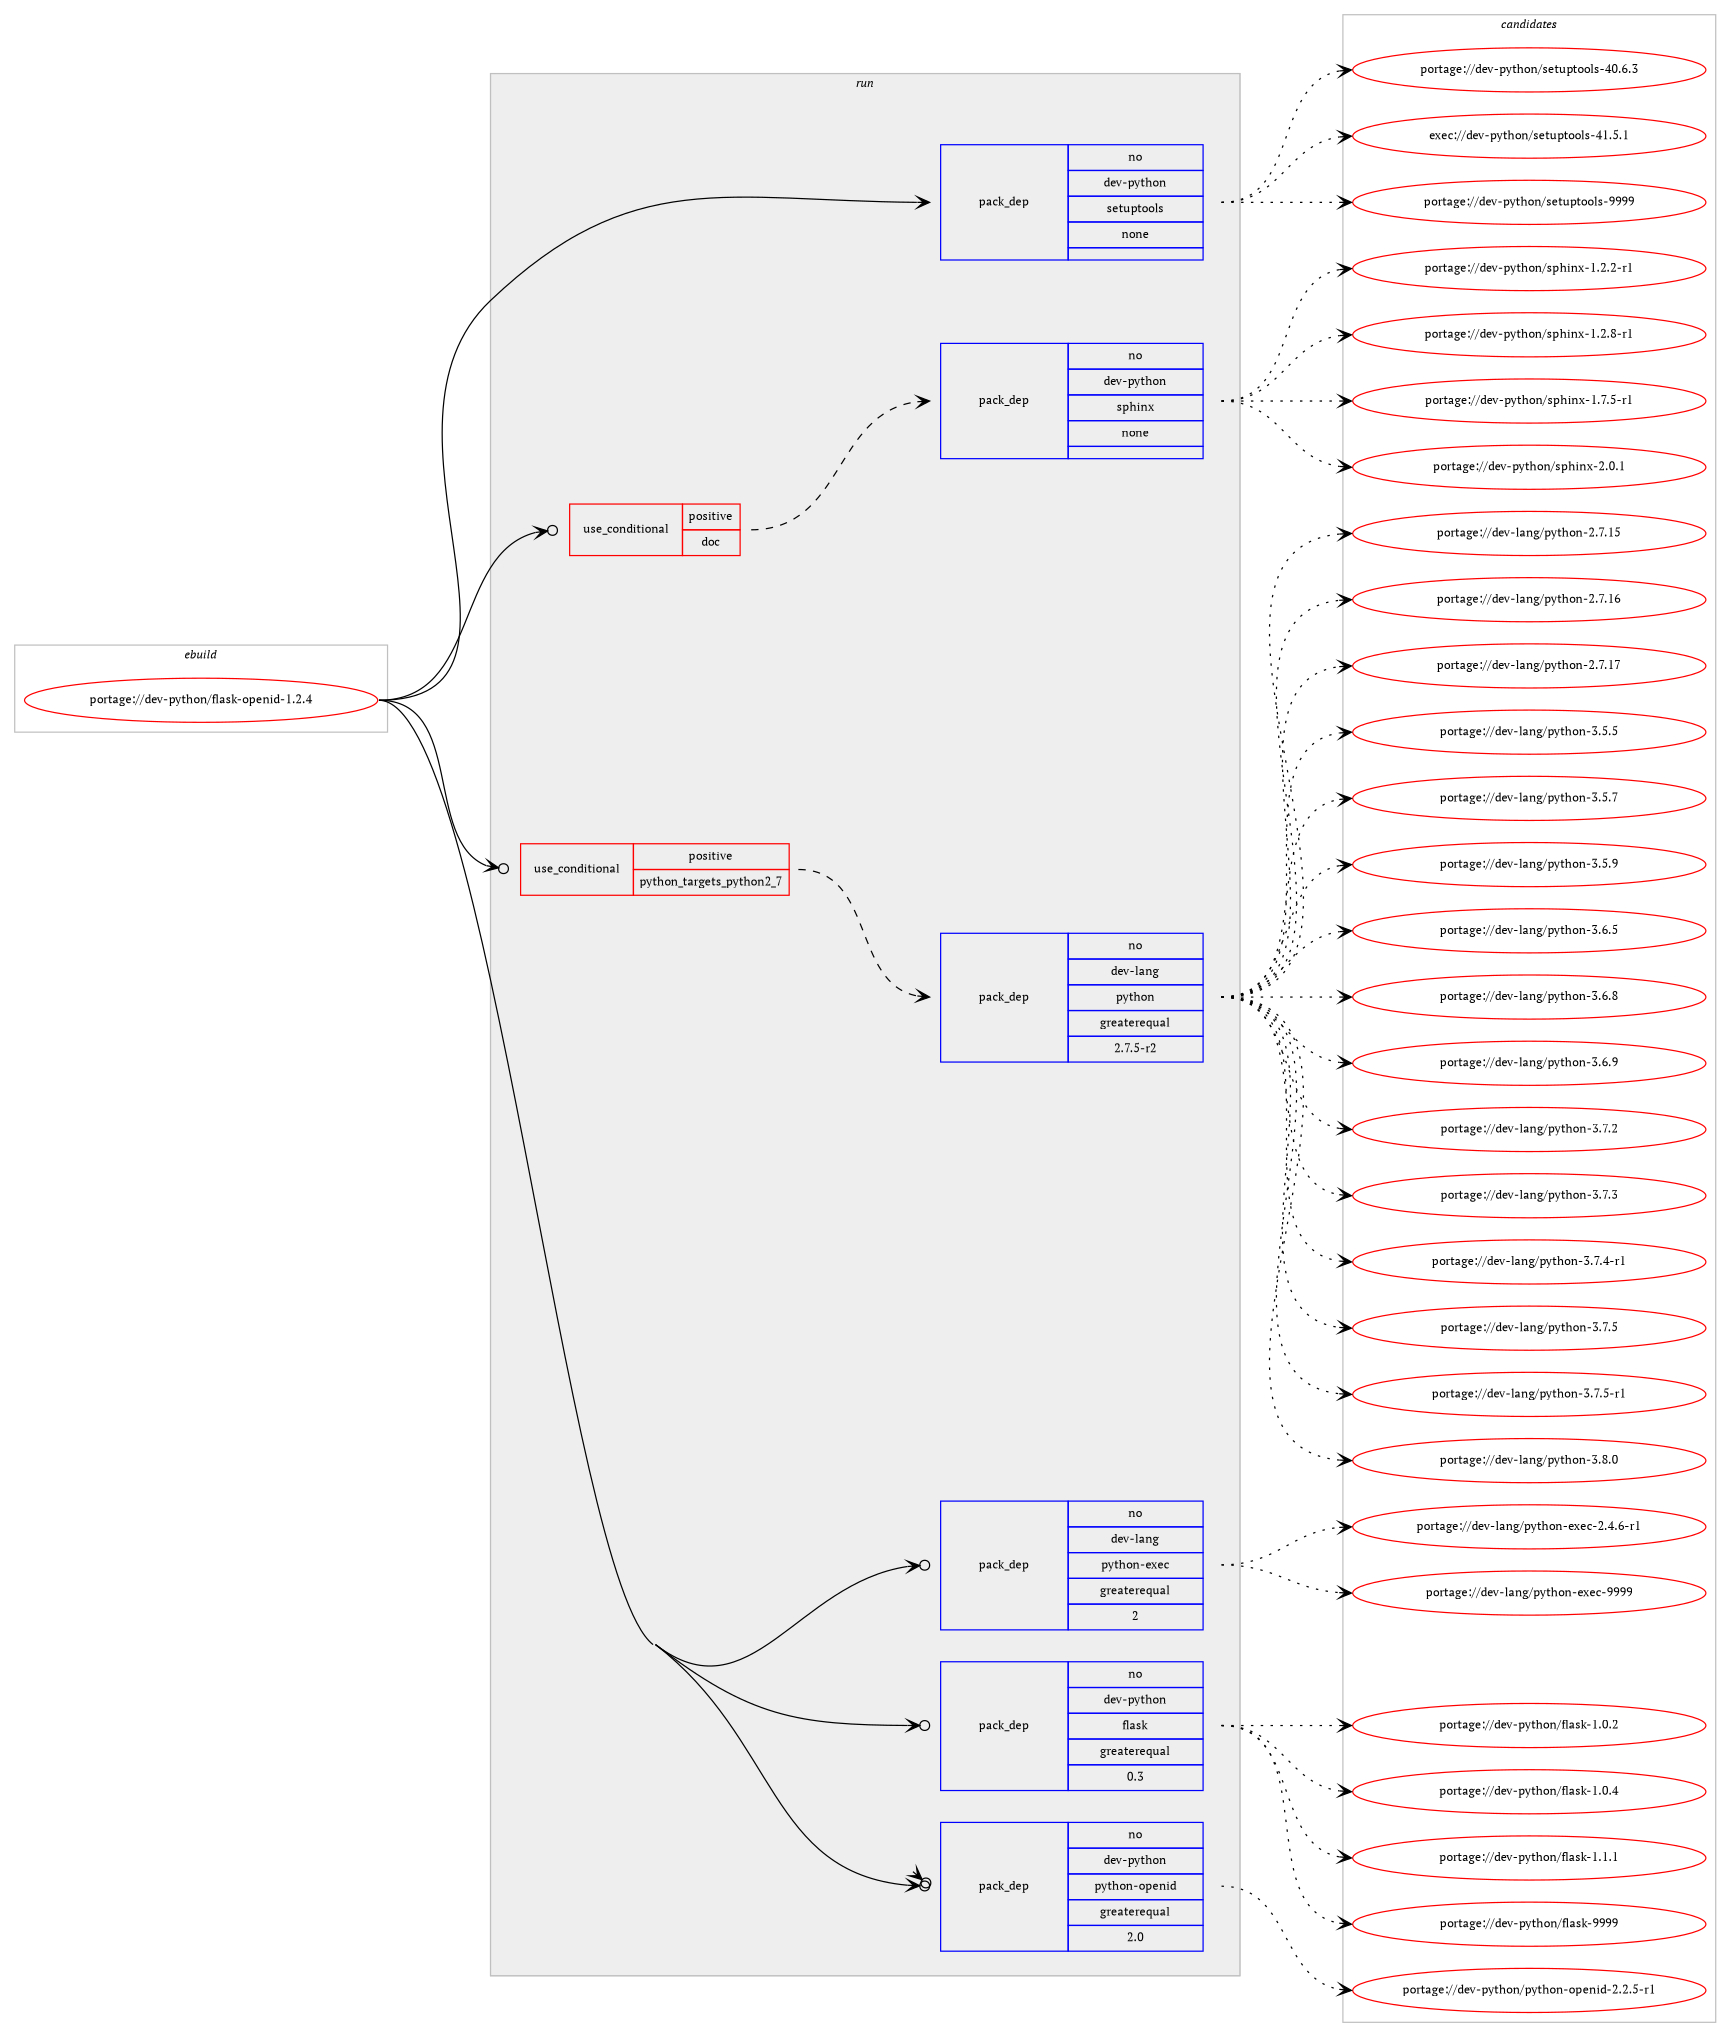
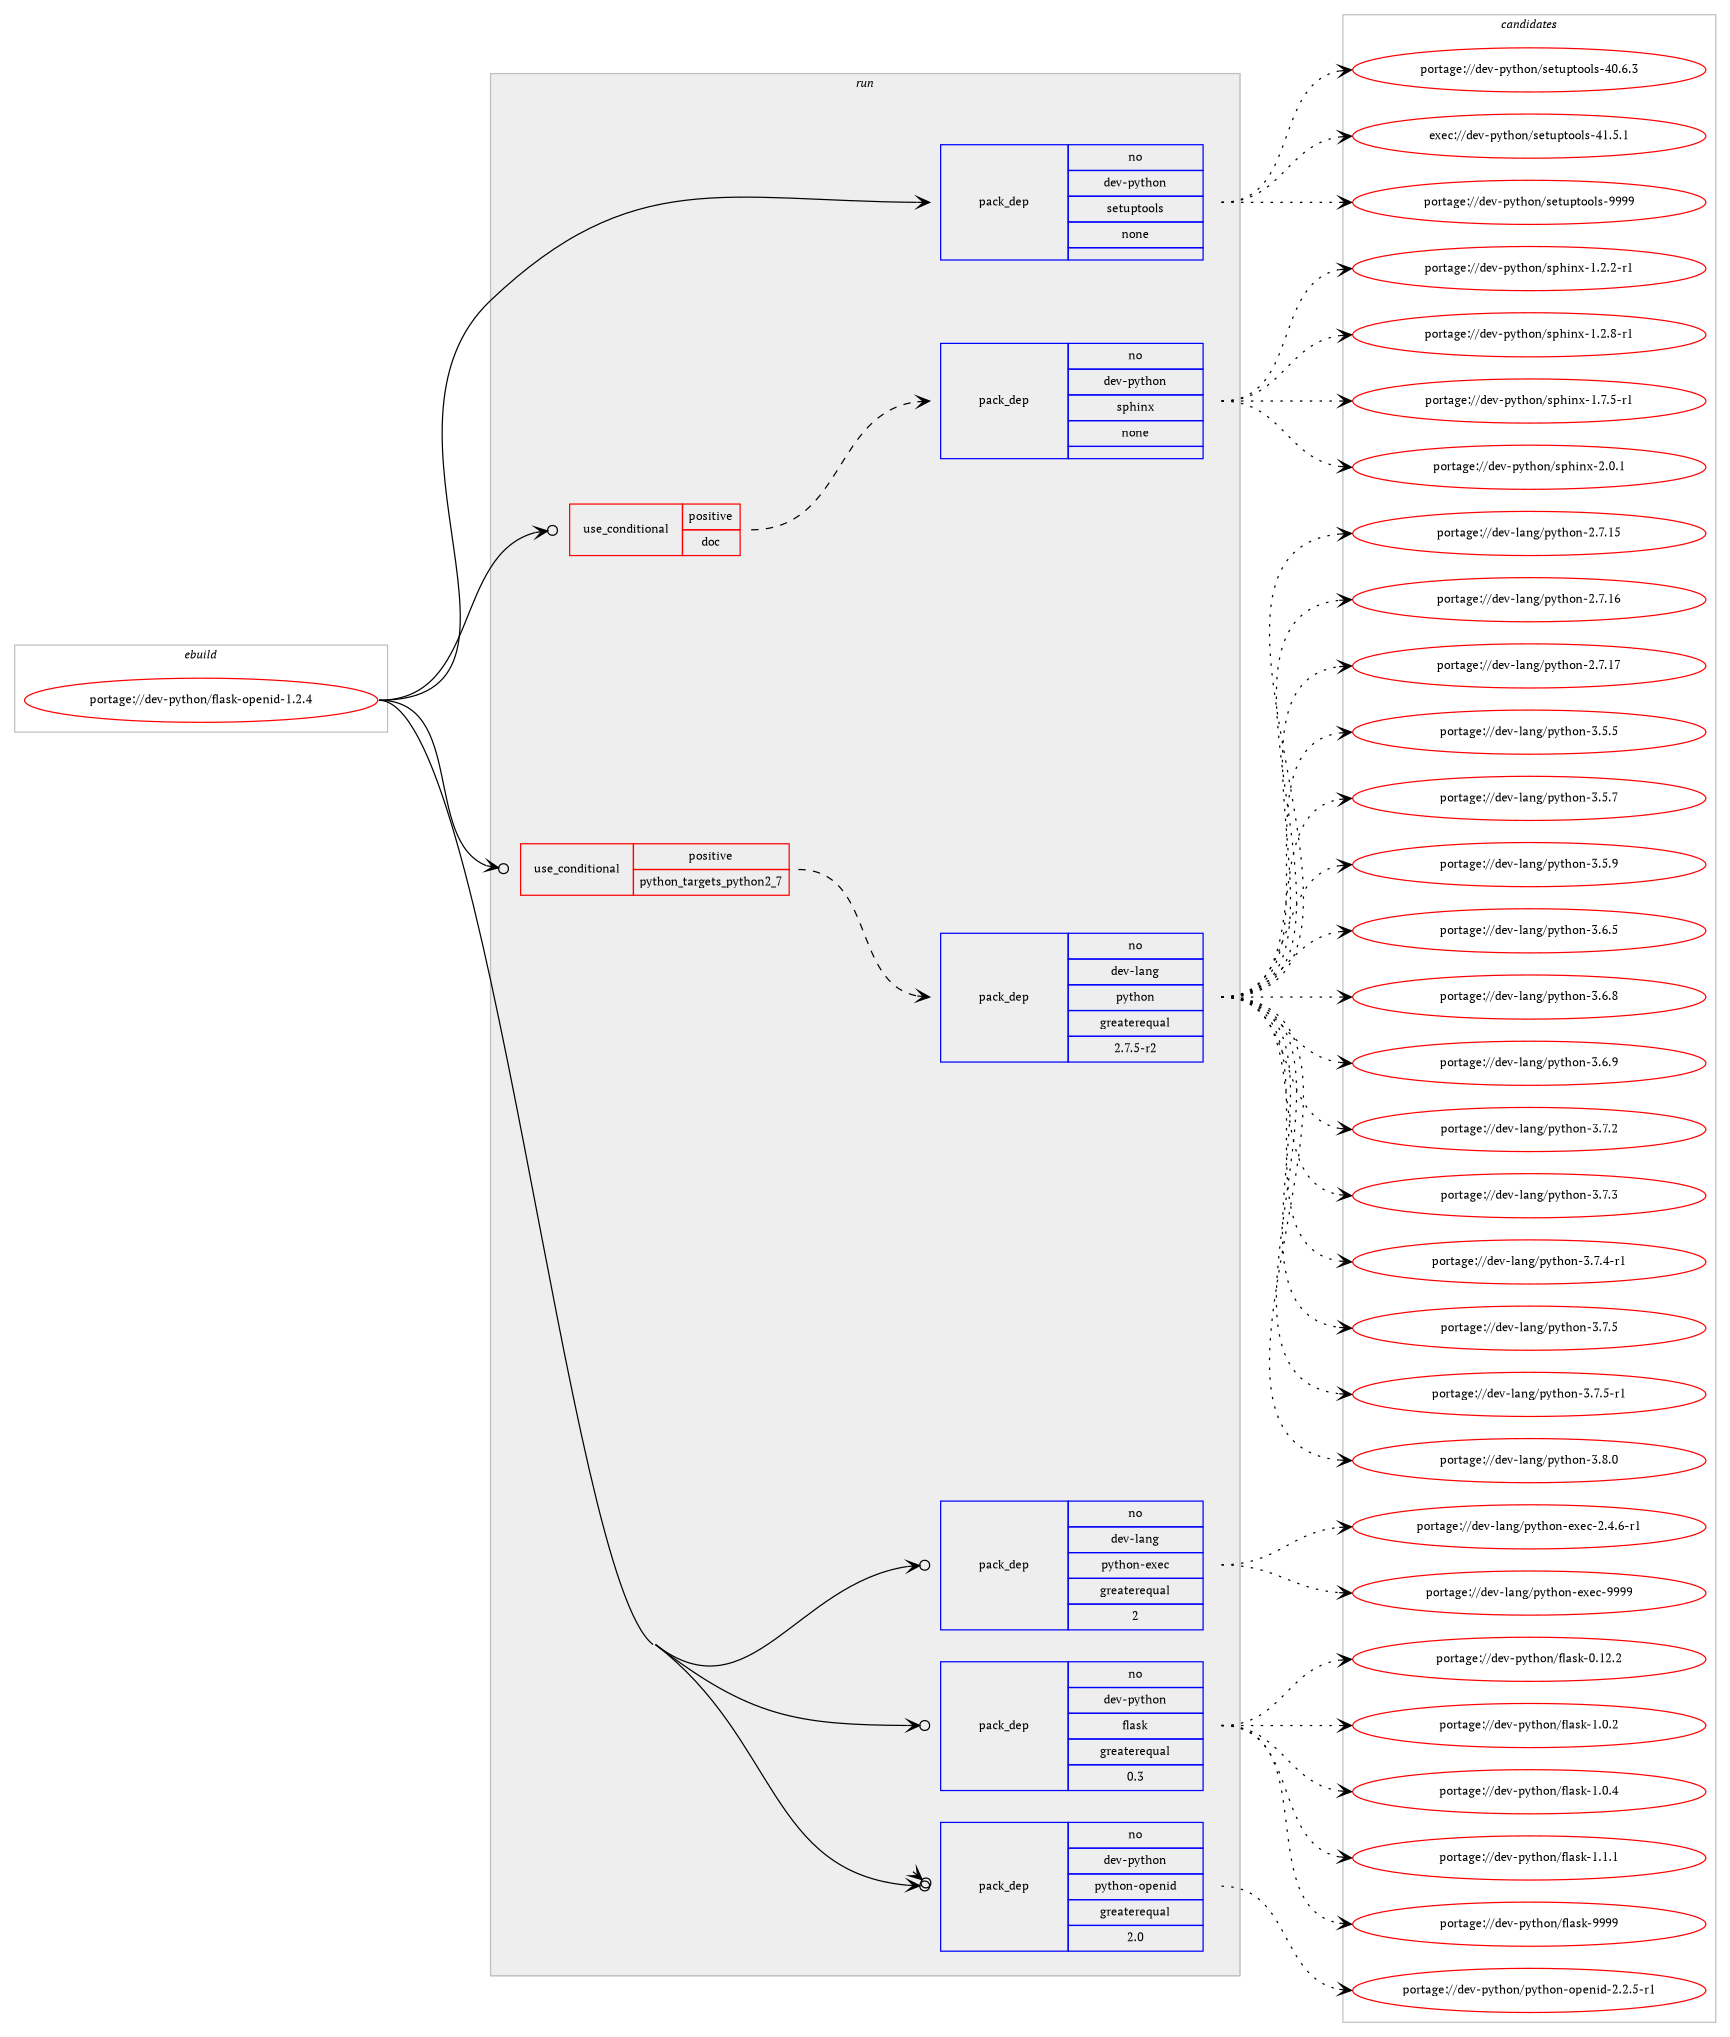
none -> (1529, 1659)
